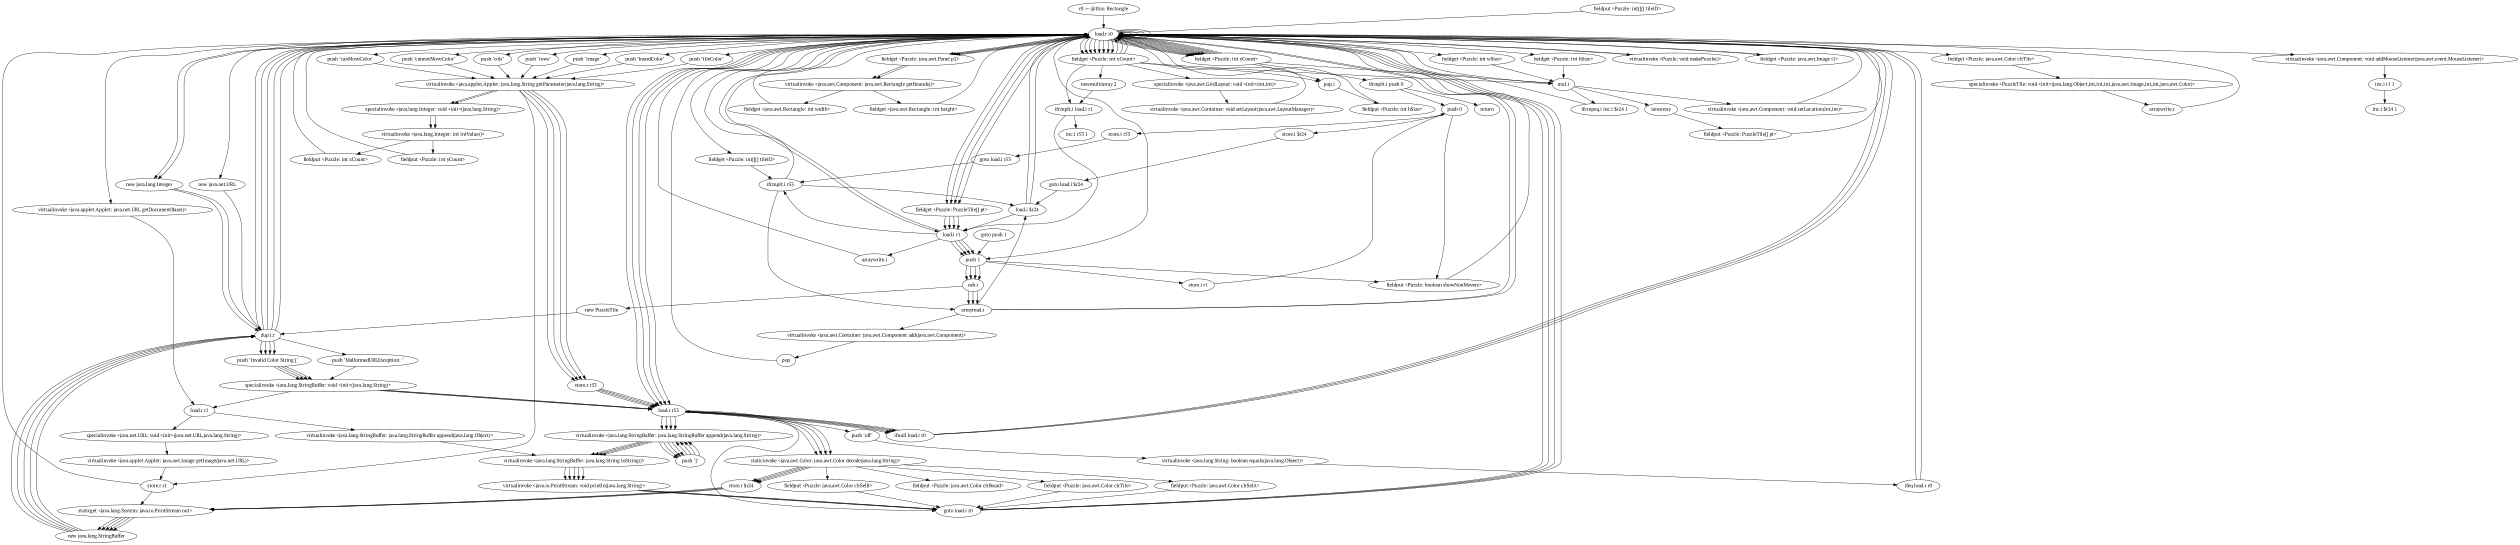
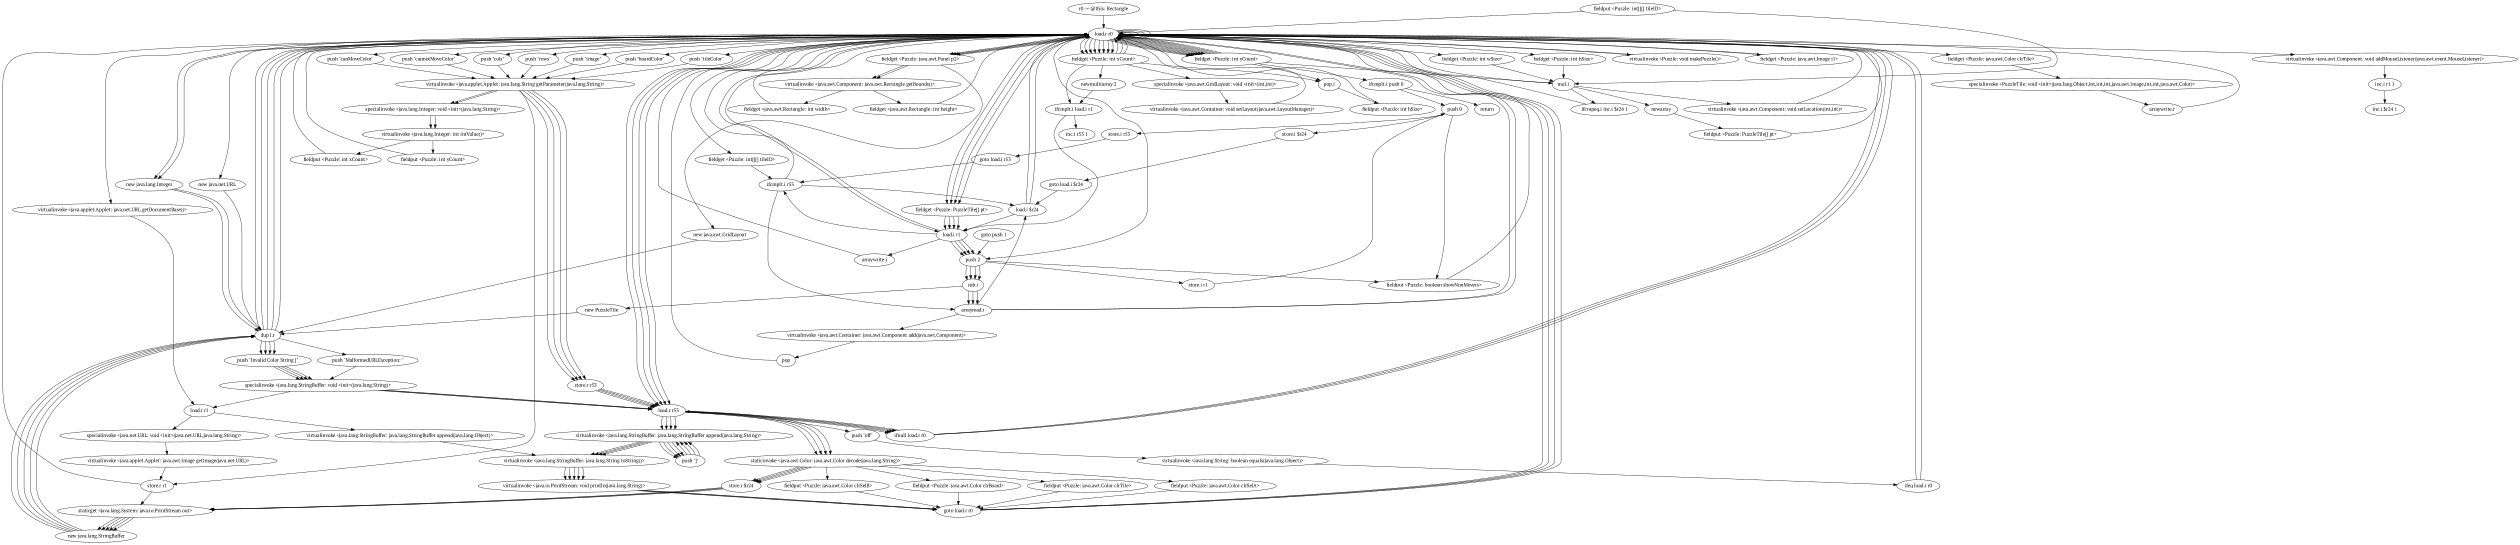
(1355, 75) -> (2016, 70)
none -> (720, 235)
(973, 260) -> (973, 260)
(711, 477) -> (958, 497)
